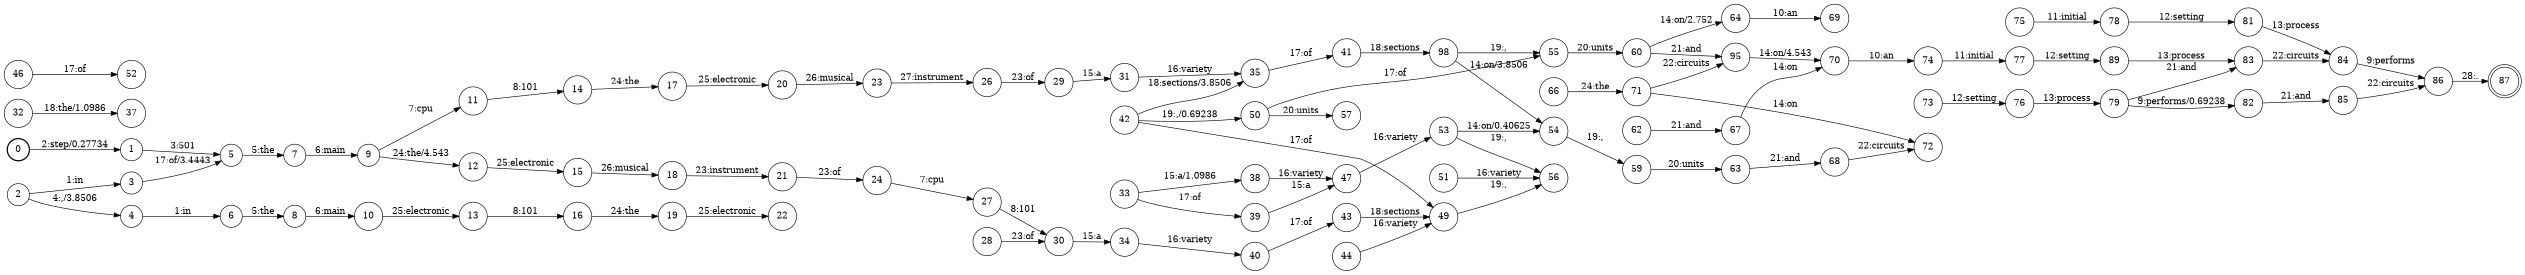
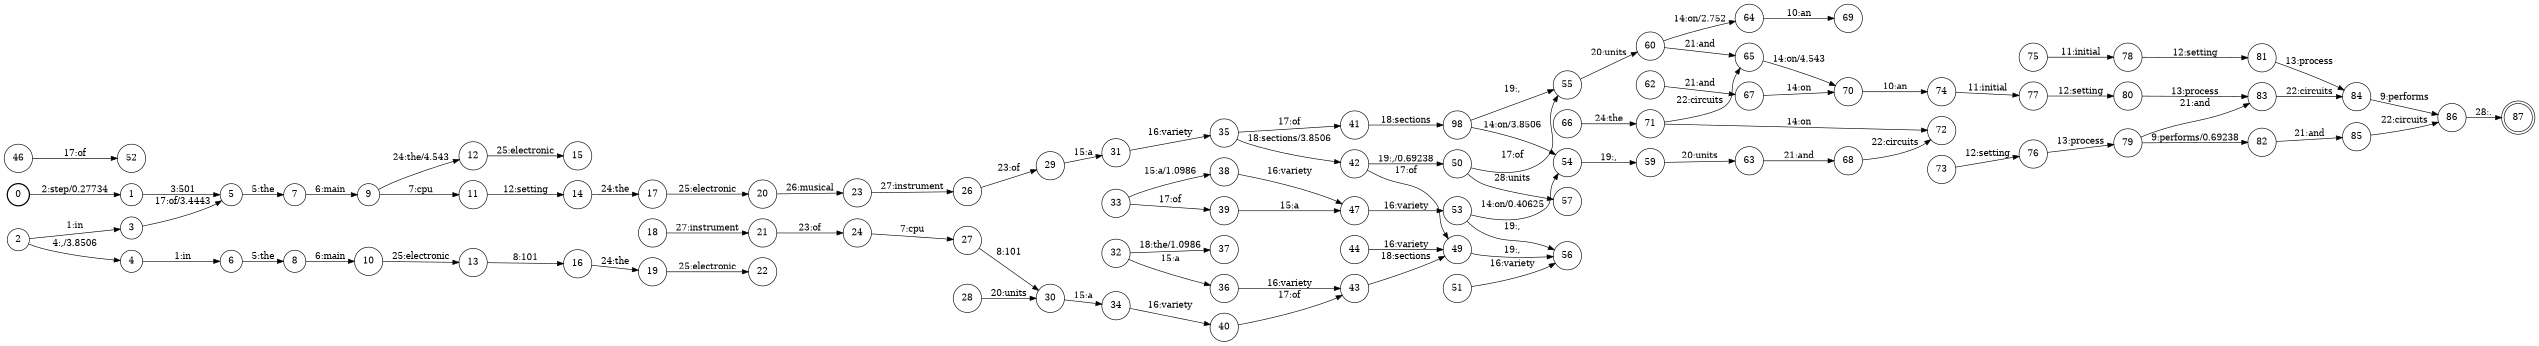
(1736, 57) -> (1749, 57)
(2114, 61) -> (2128, 96)
(525, 88) -> (525, 190)
(1188, 101) -> (1285, 153)
(1301, 111) -> (1512, 178)
(727, 171) -> (708, 228)
(622, 174) -> none
(1023, 237) -> (1009, 294)
none -> (1224, 288)
